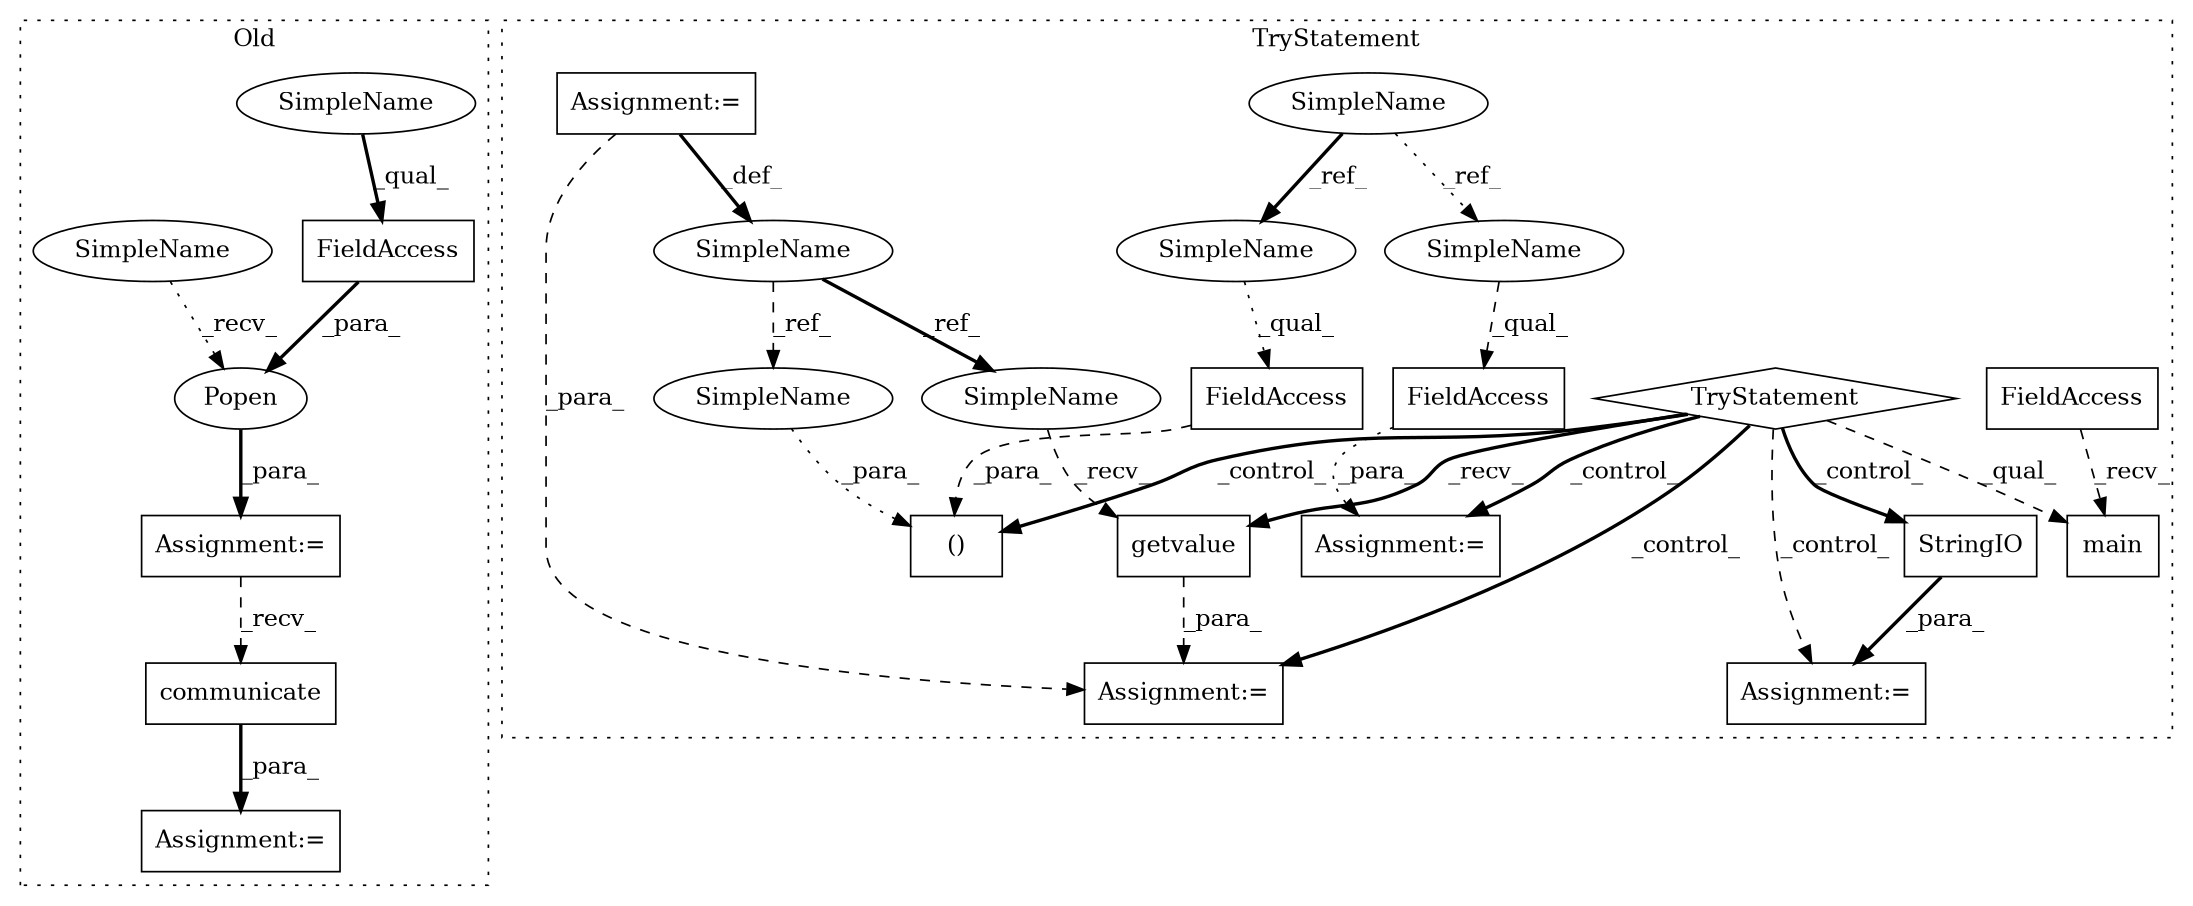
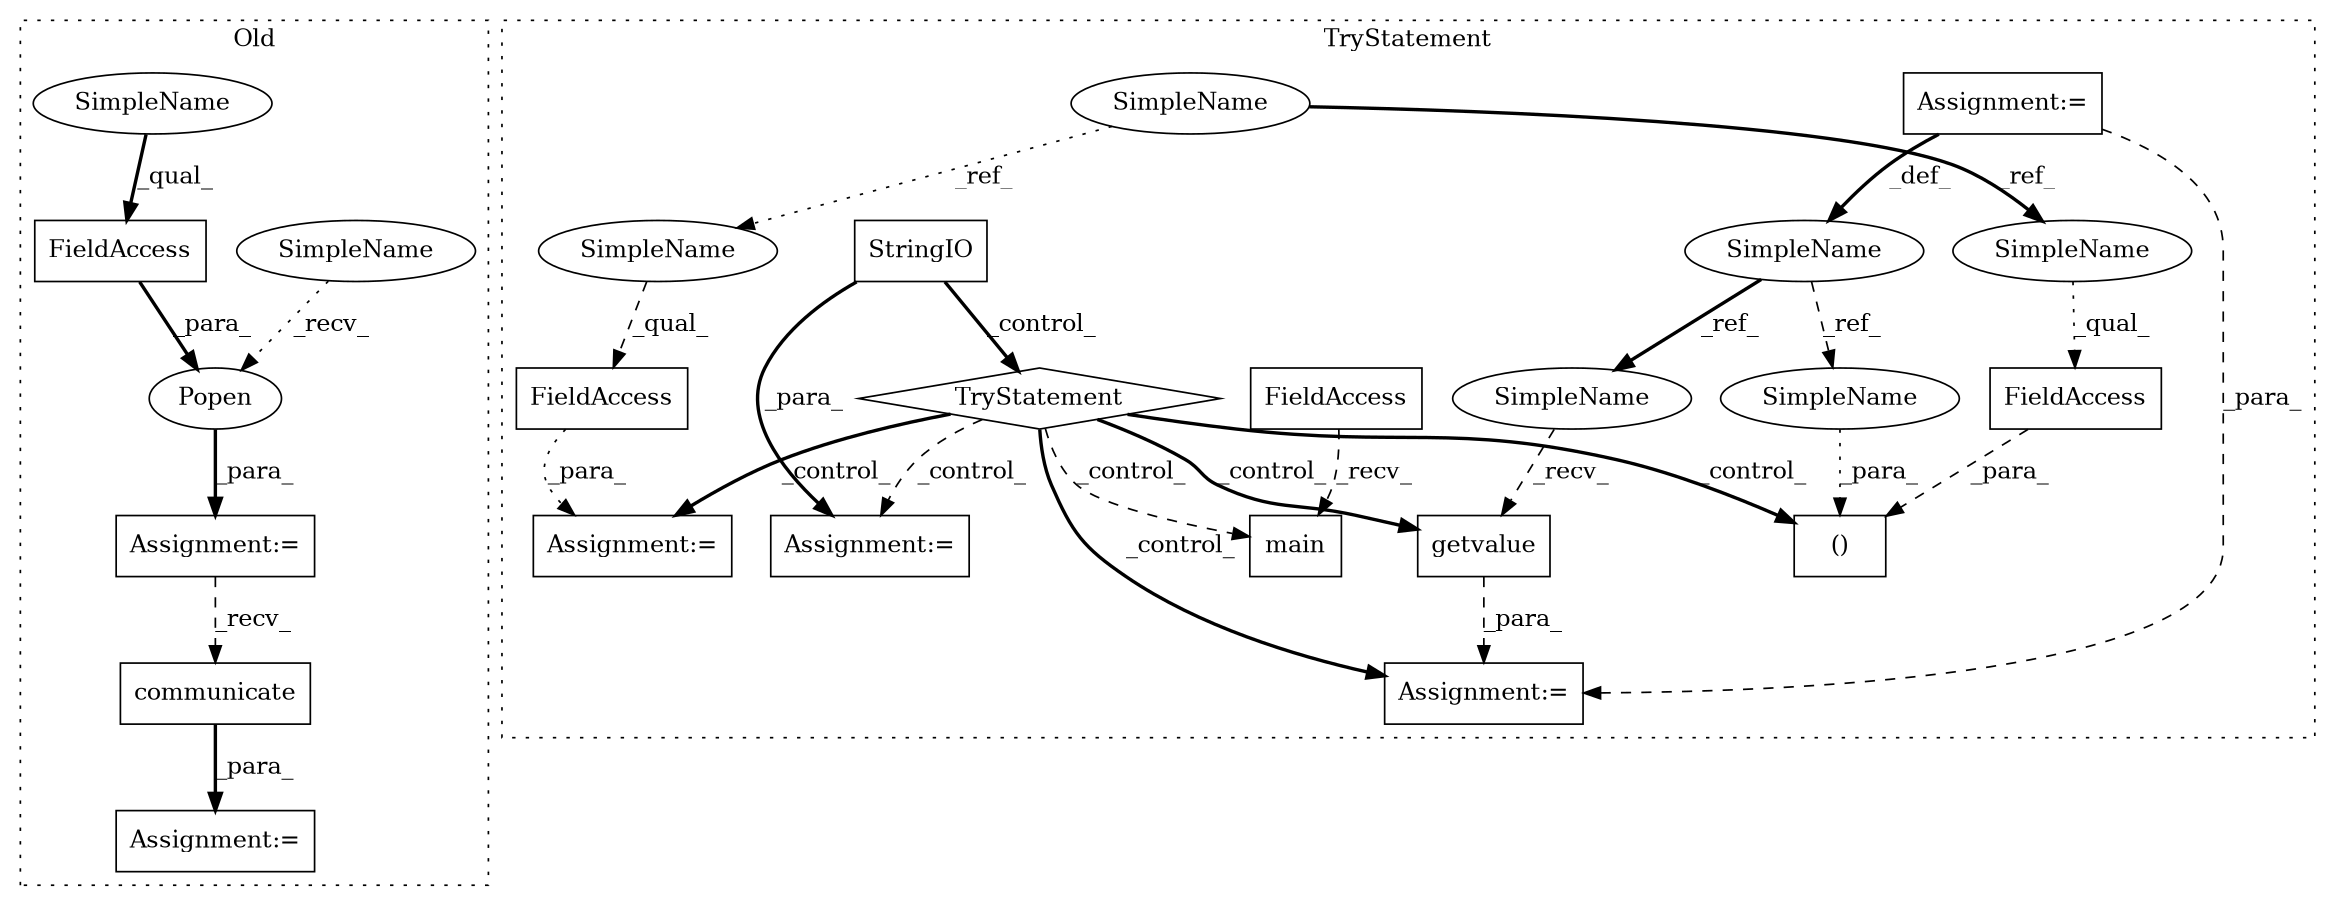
(1486, 472) -> (1272, 472)
(2019, 472) -> (1131, 472)
(1820, 489) -> (976, 320)
